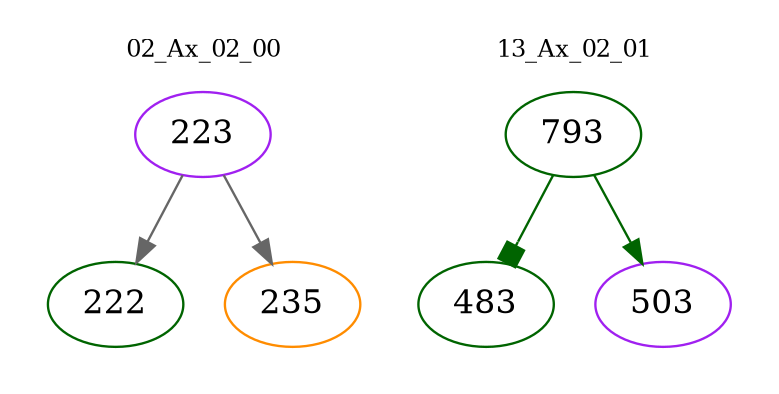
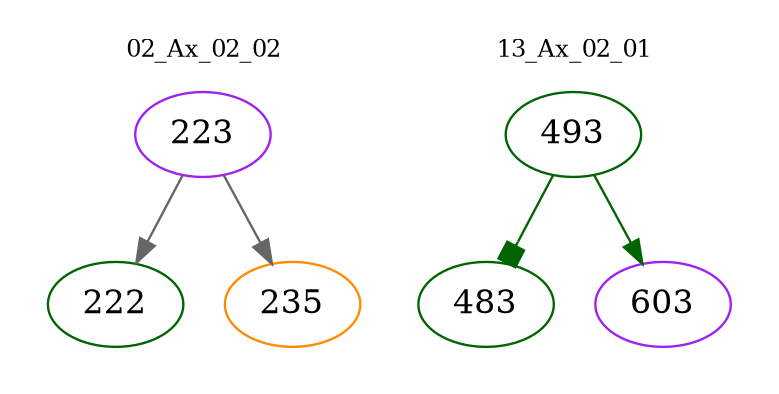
(204, 51) -> (204, 51)
(573, 135) -> (573, 135)
(663, 304) -> (663, 304)
